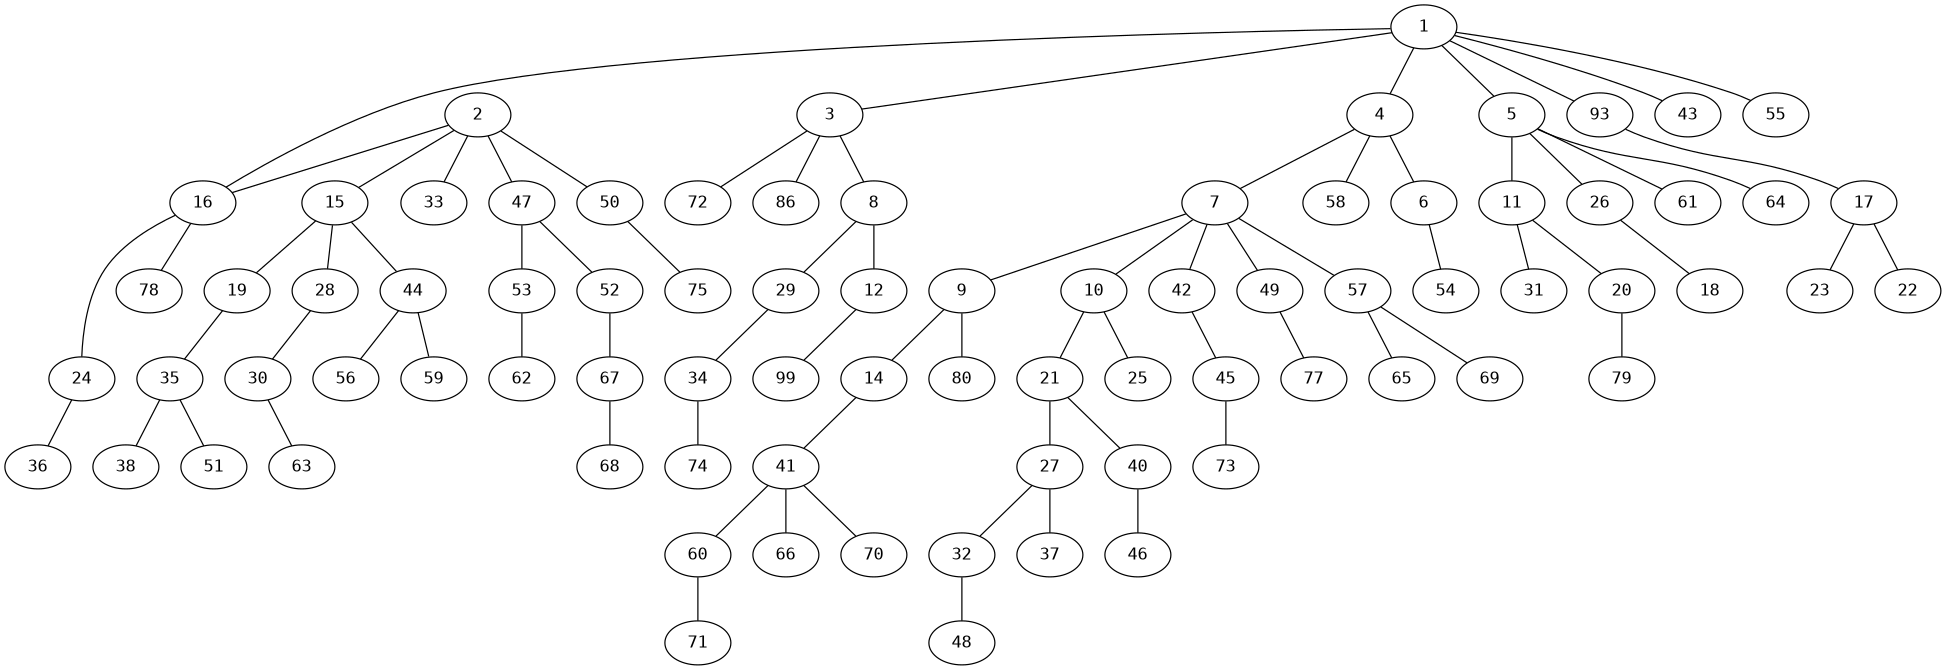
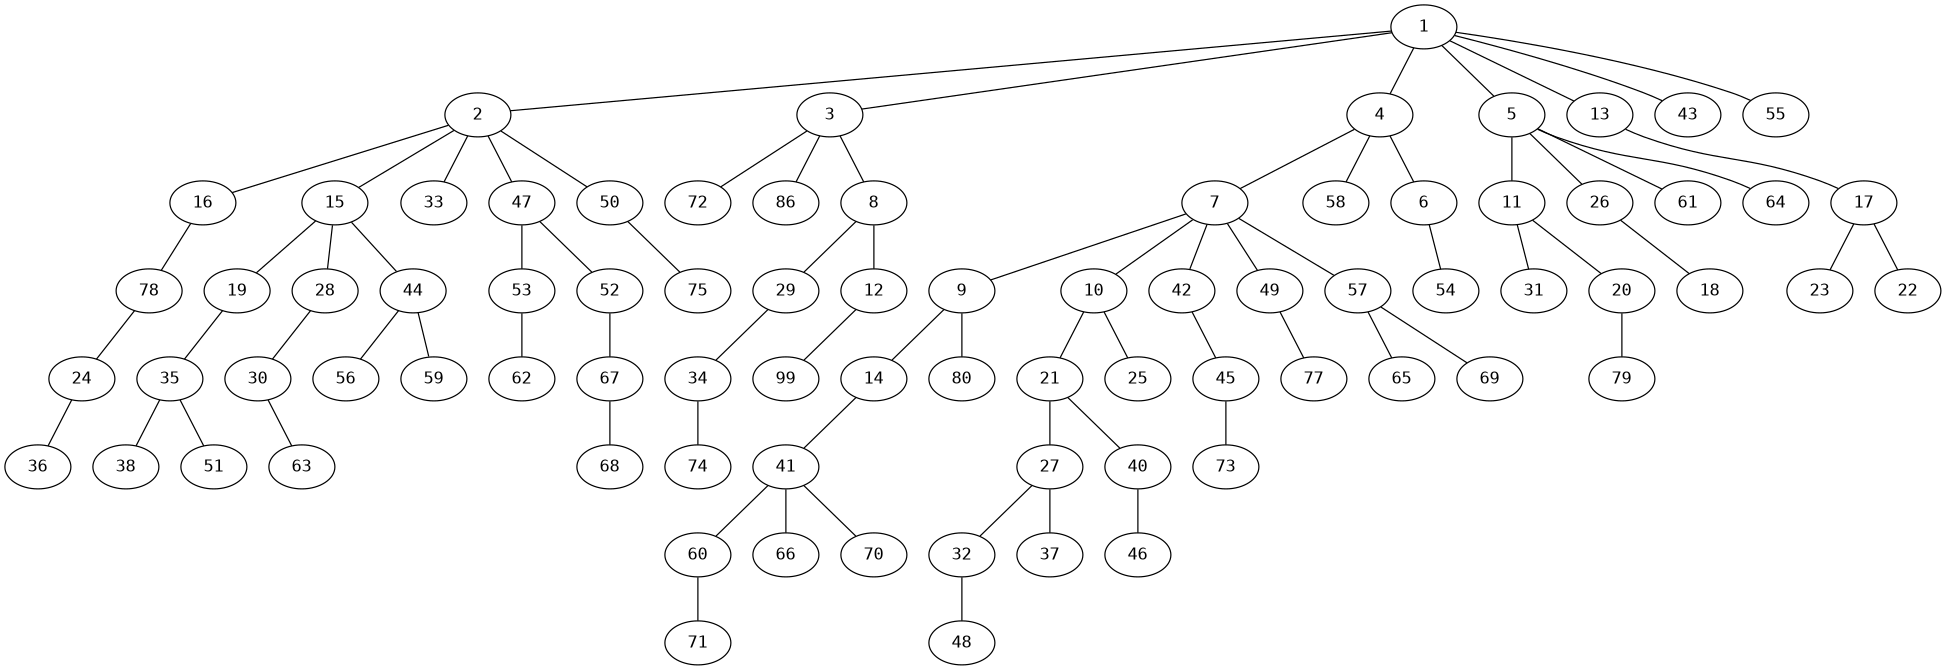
(797, 51) -> (951, 71)
(1600, 115) -> (1600, 115)
(104, 270) -> (115, 335)
